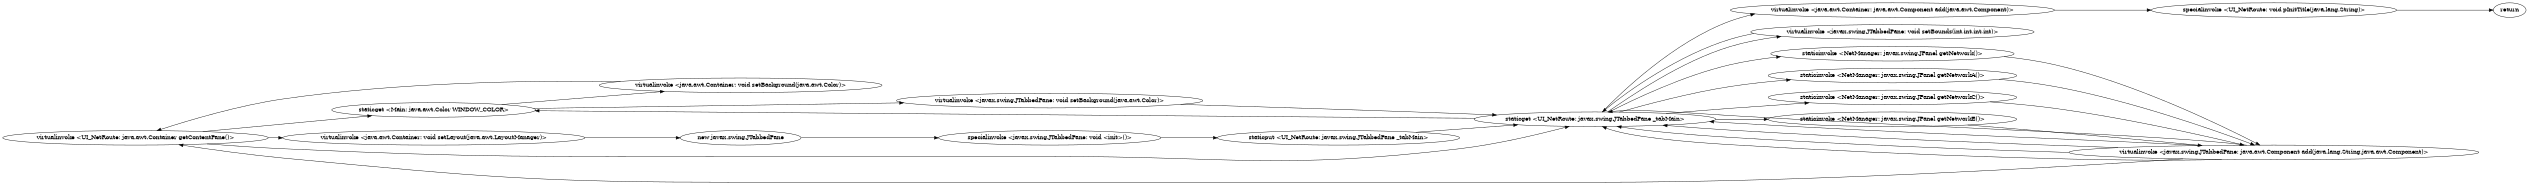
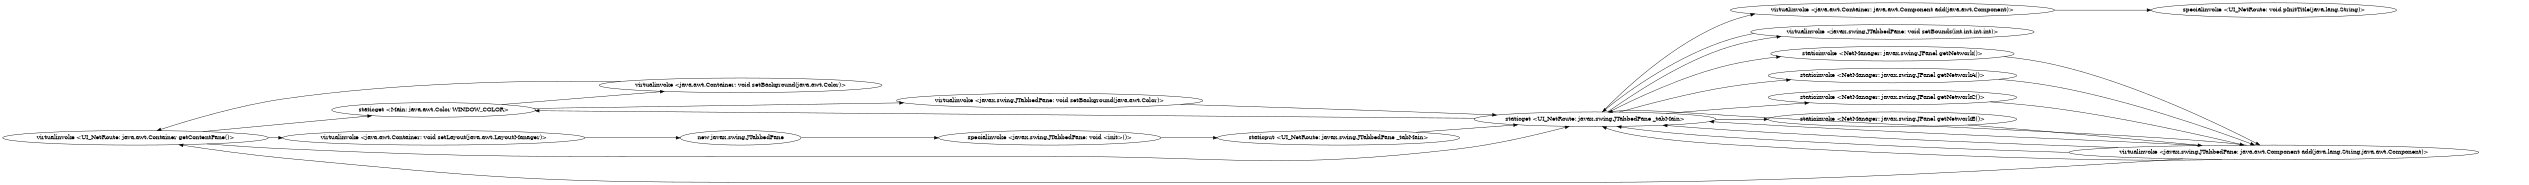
(2510, 10) -> none
